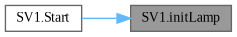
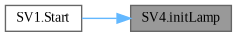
(181, 18) -> (181, 18)
